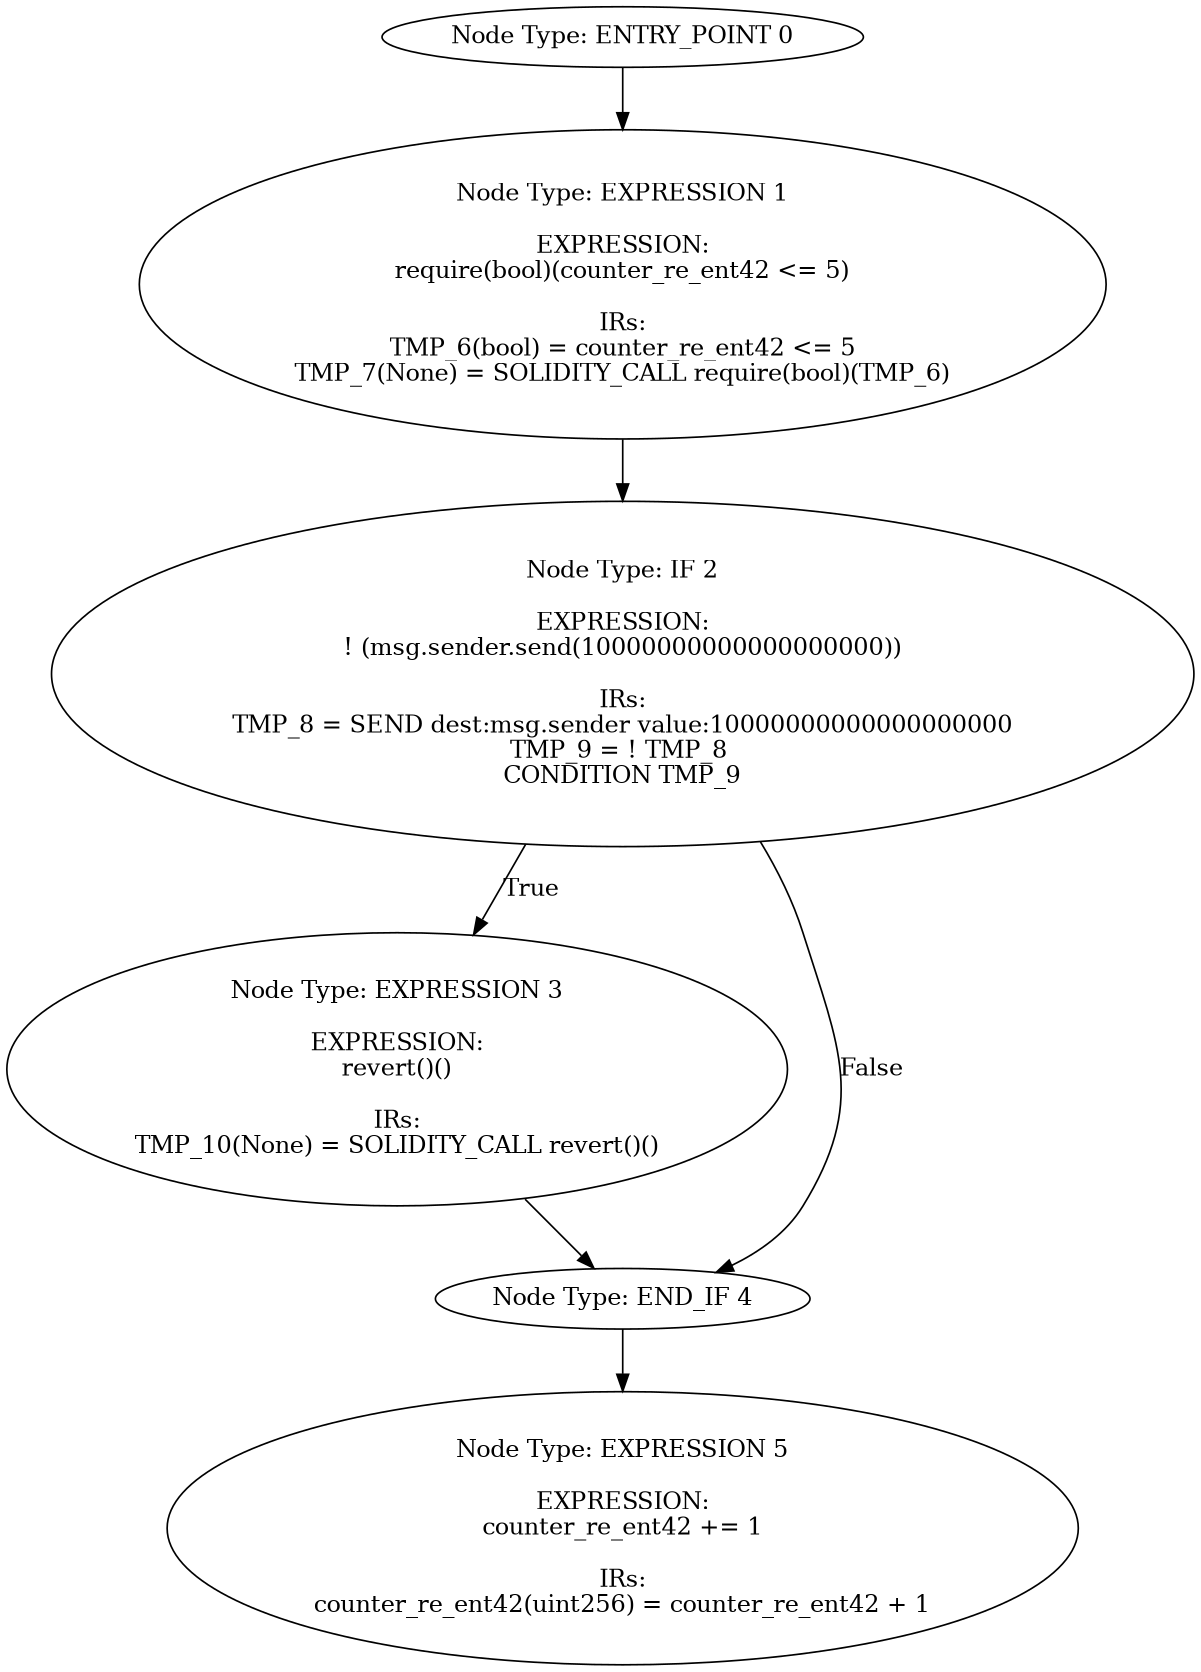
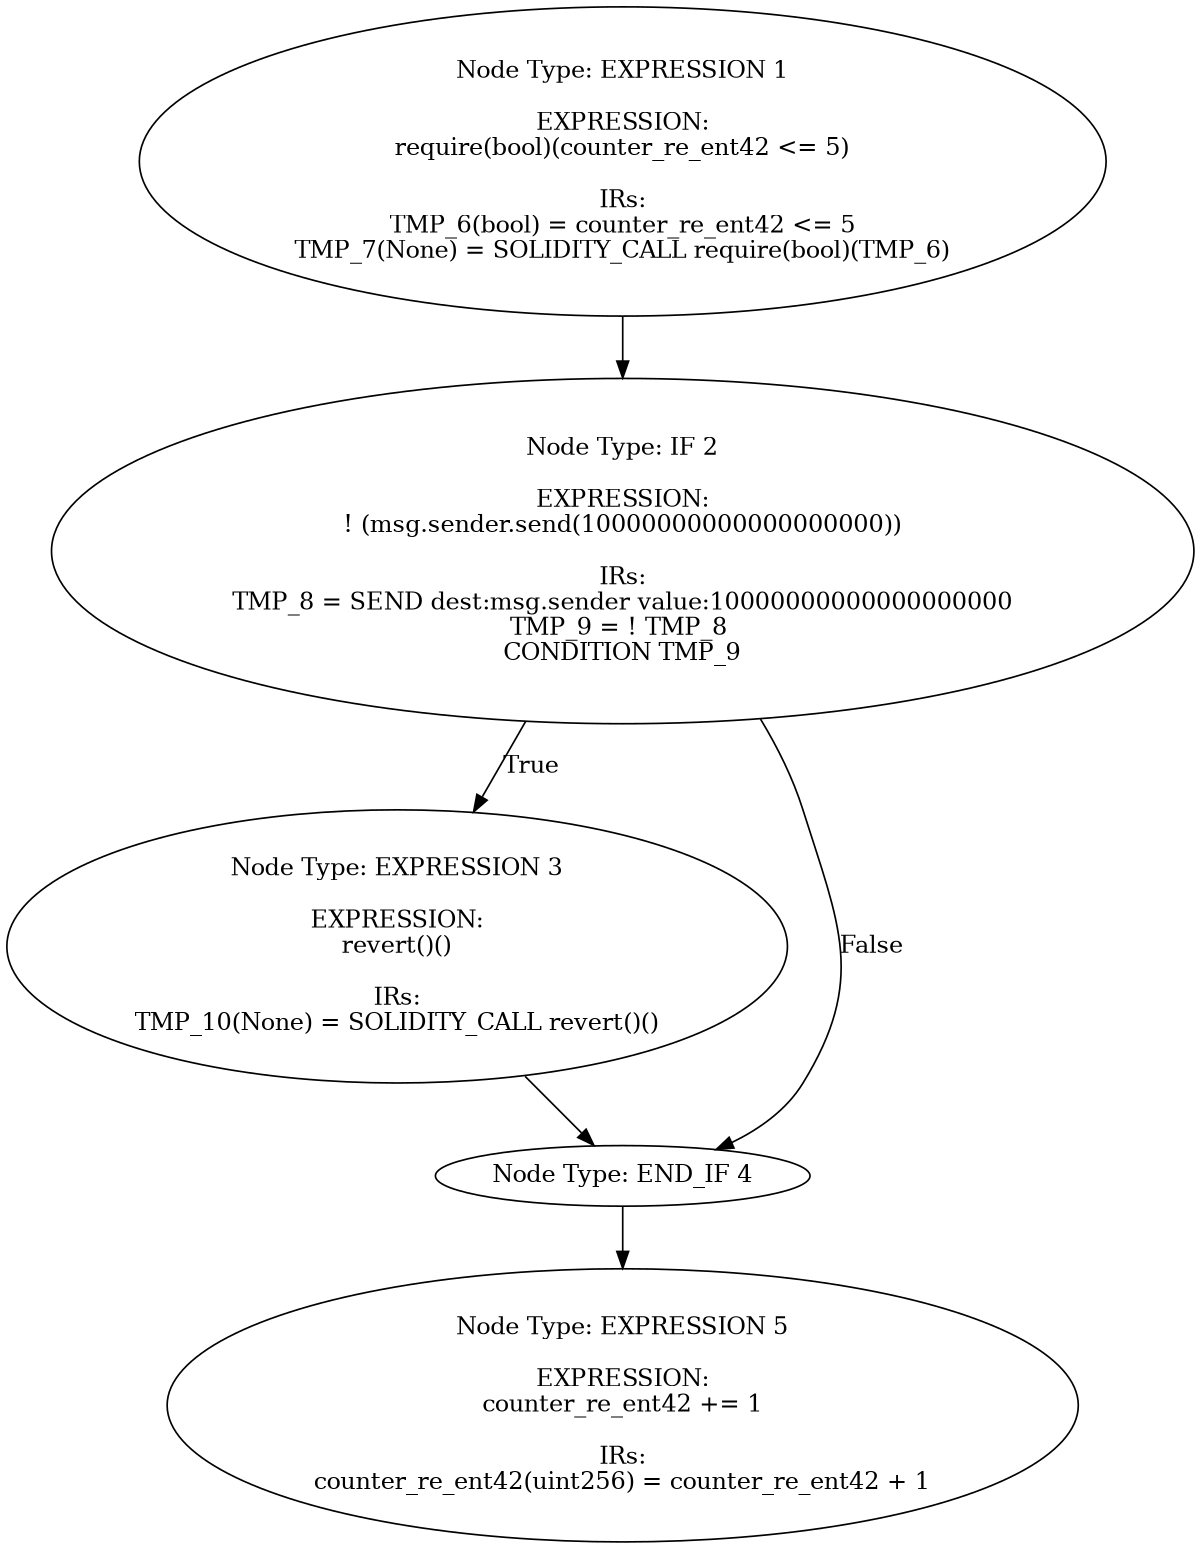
(623, 37) -> none
